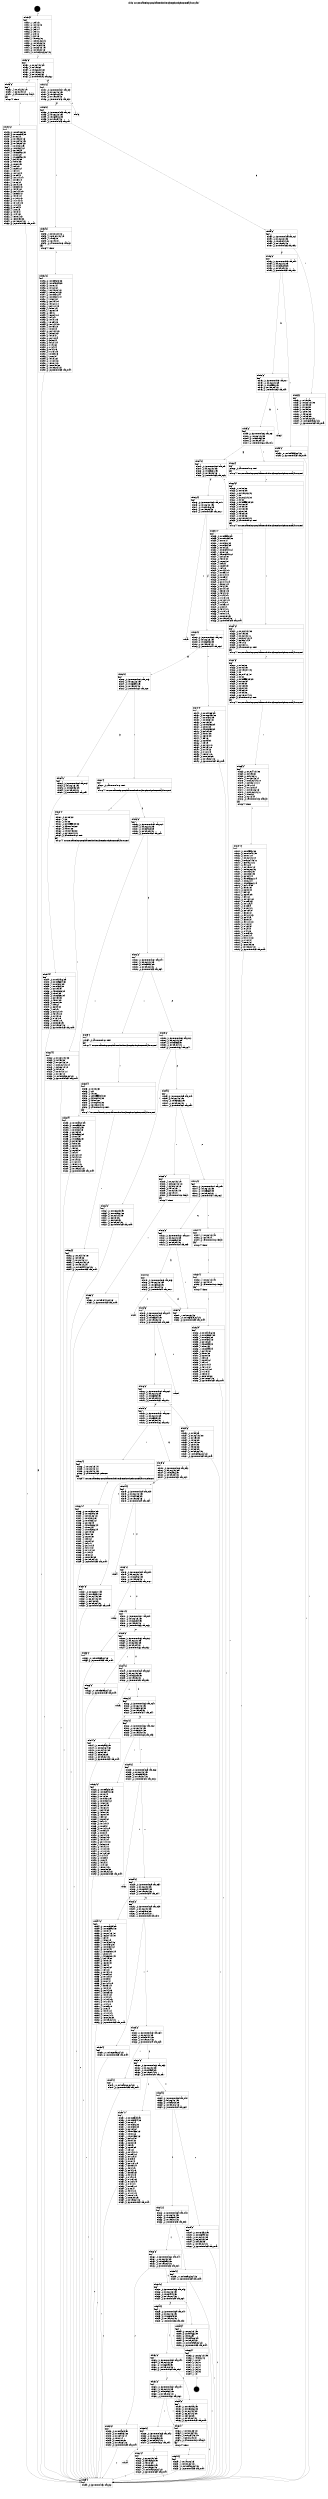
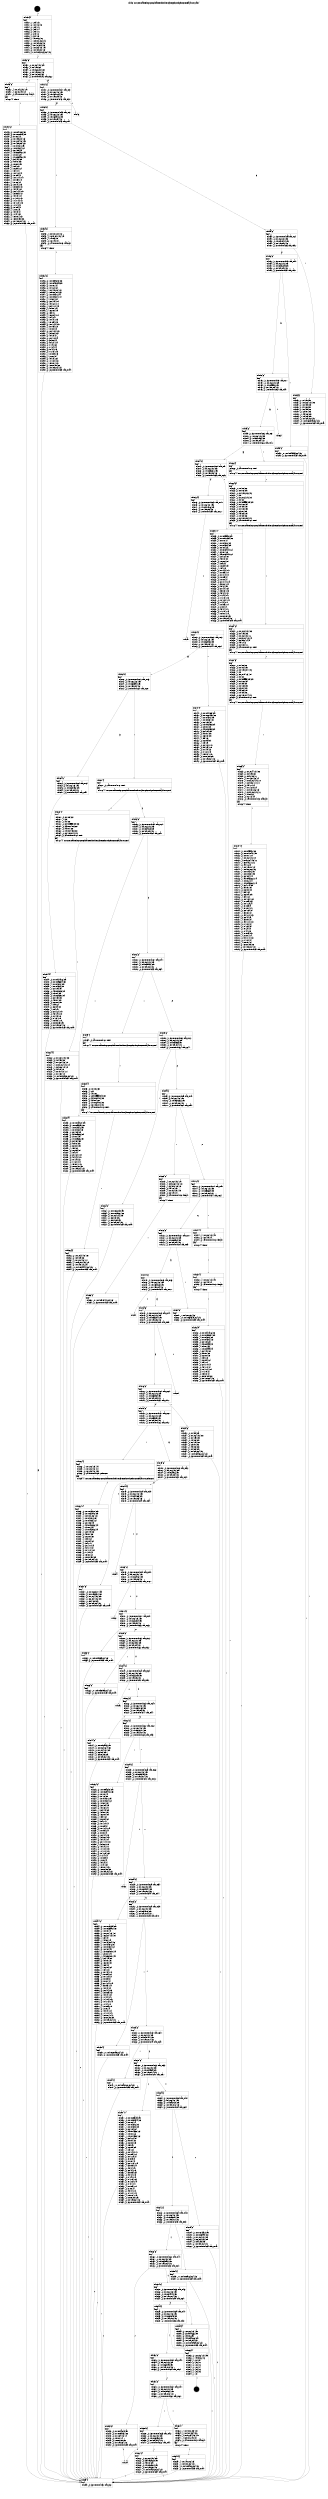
(207, 572) -> none
(172, 1300) -> (156, 1299)
(191, 2411) -> none
(111, 2463) -> (124, 2454)
